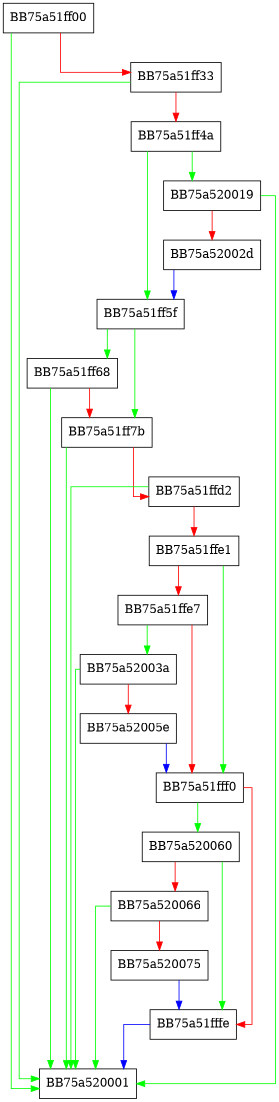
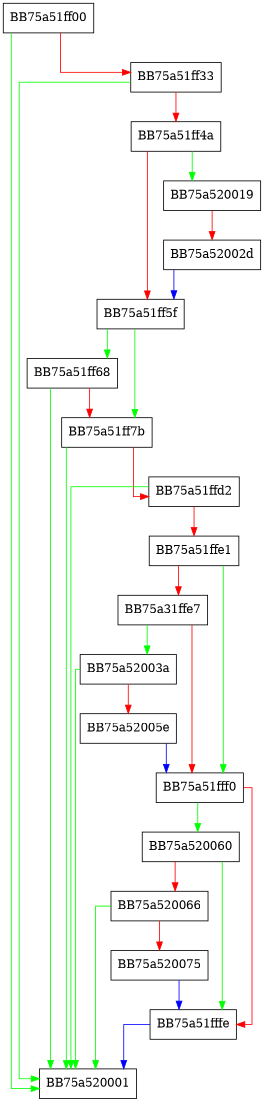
(147, 221) -> (147, 221)
(163, 610) -> (163, 610)
(275, 698) -> none
